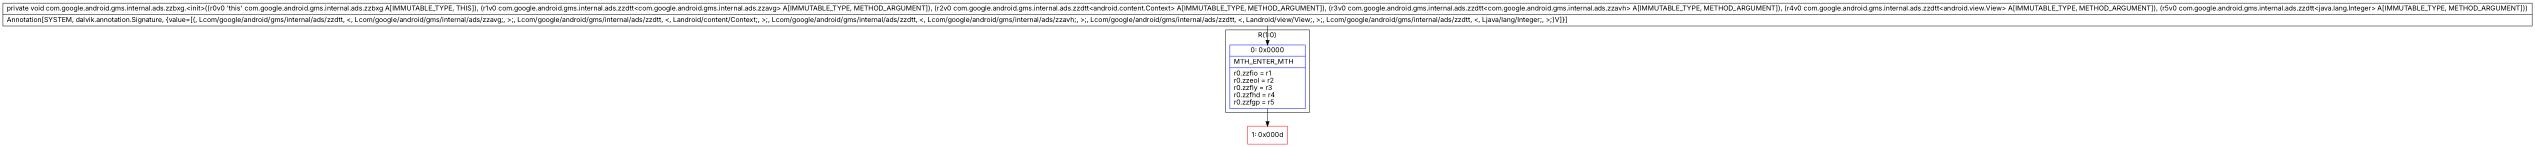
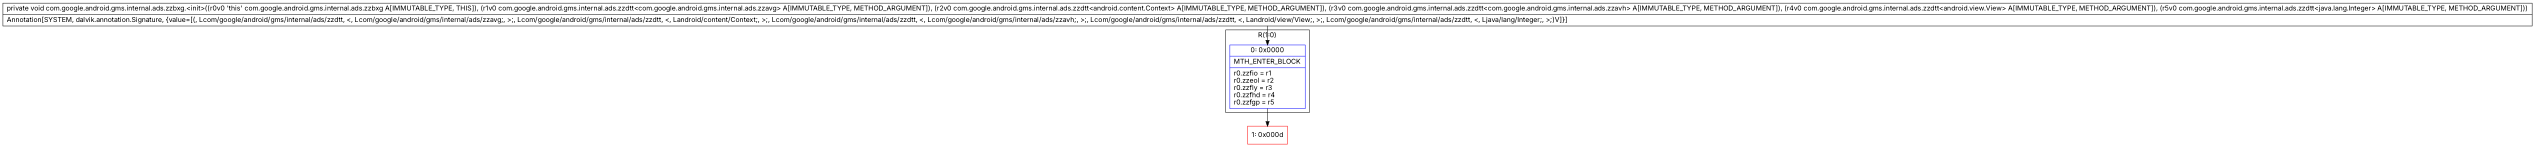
(1264, 62) -> (1268, 62)
